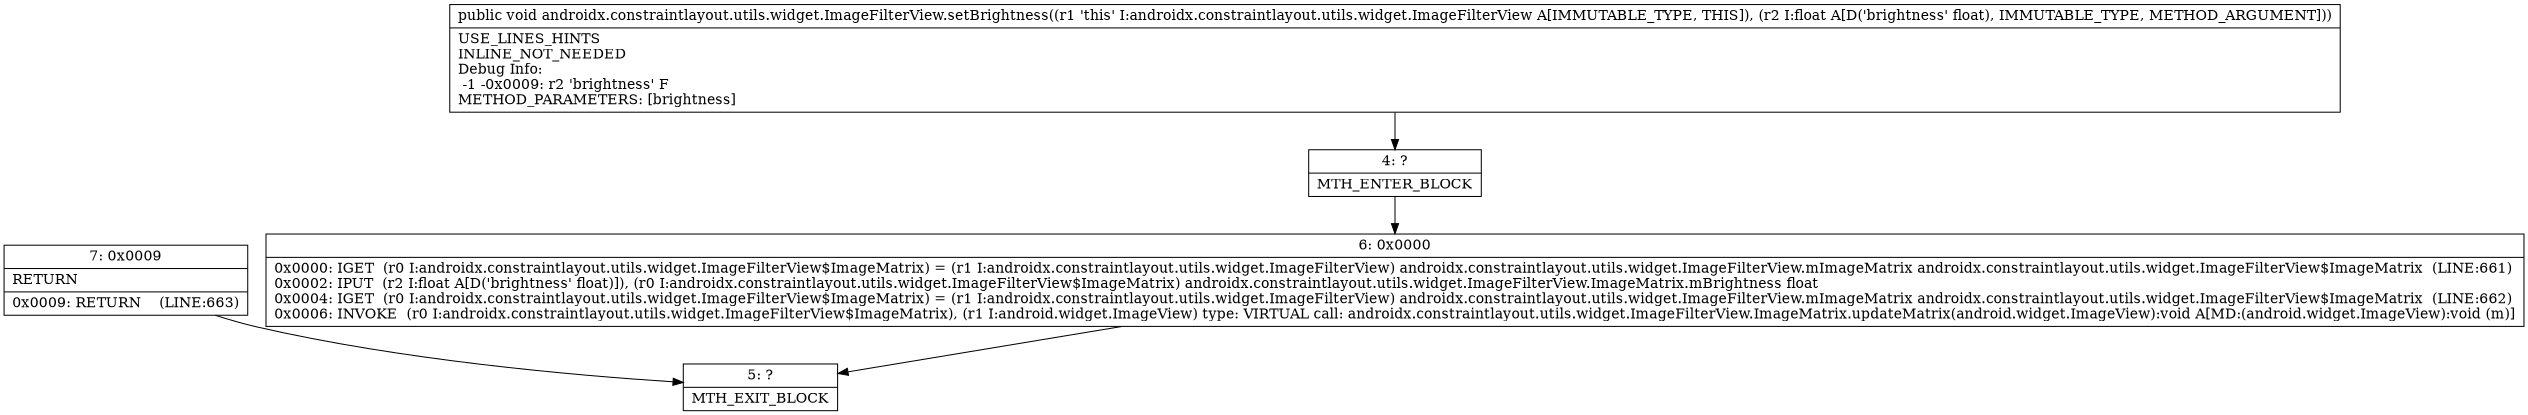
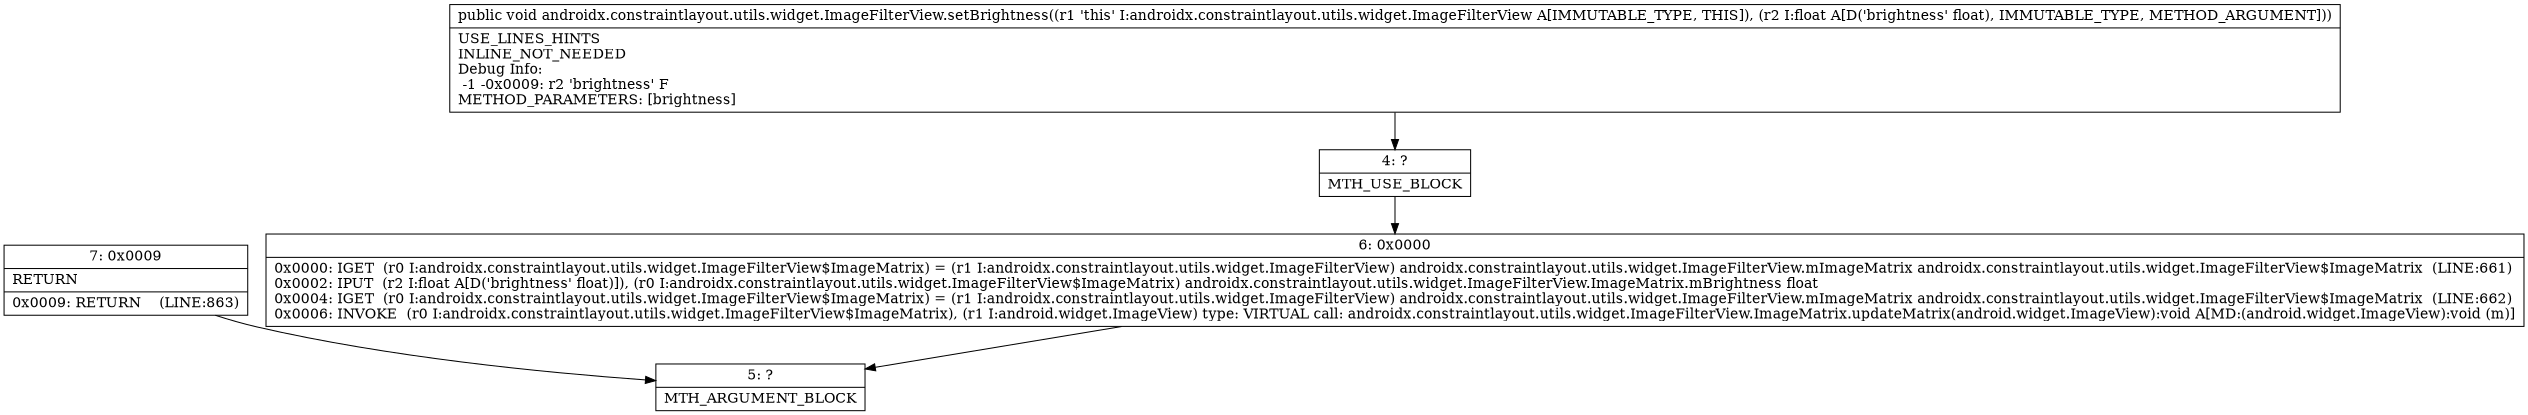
(1395, 184) -> (1395, 184)
(126, 303) -> (126, 303)
(760, 398) -> (760, 398)
